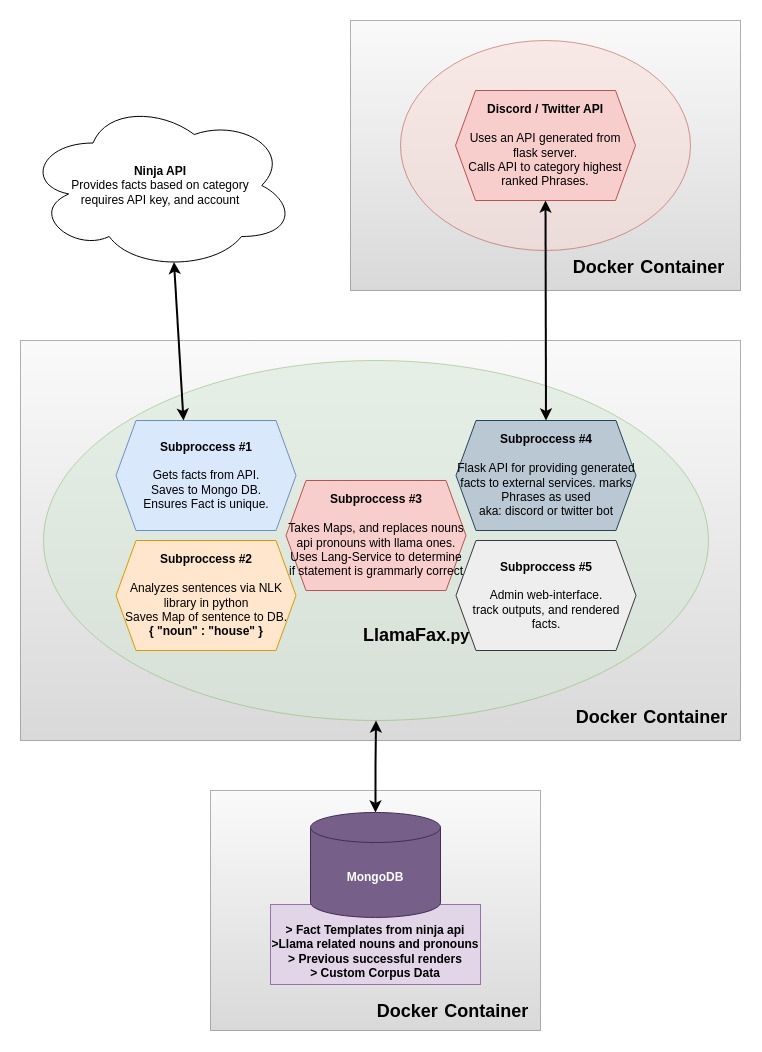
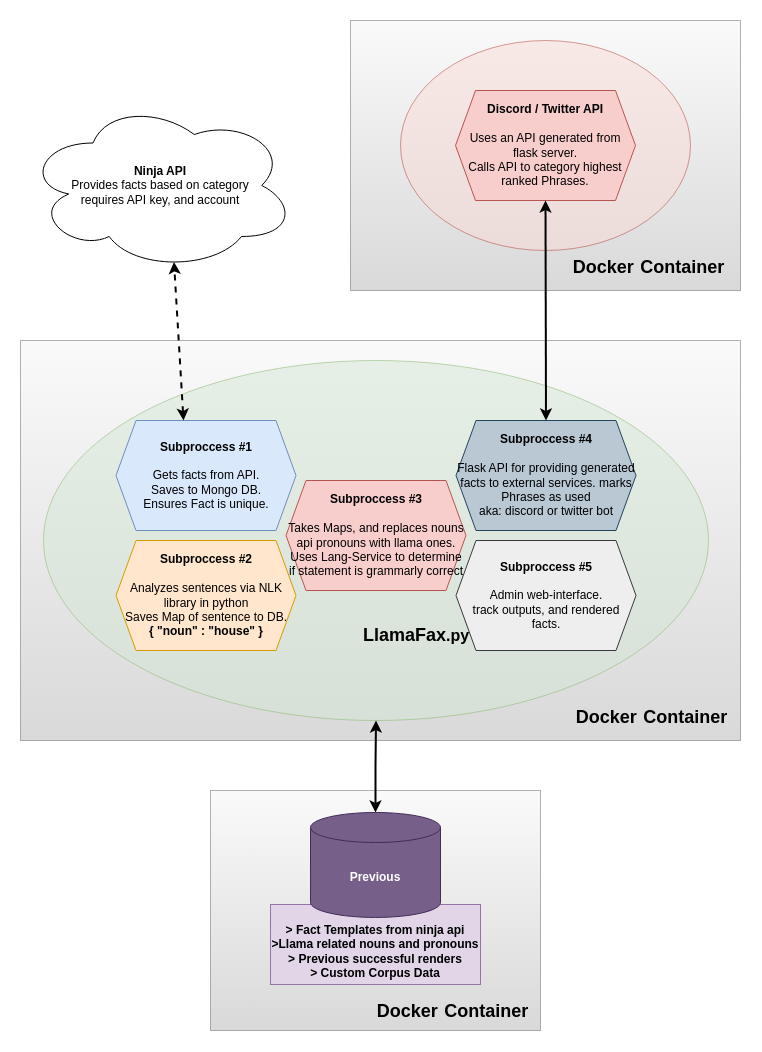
(179, 339) -> (179, 339)
(376, 878) -> (376, 878)
